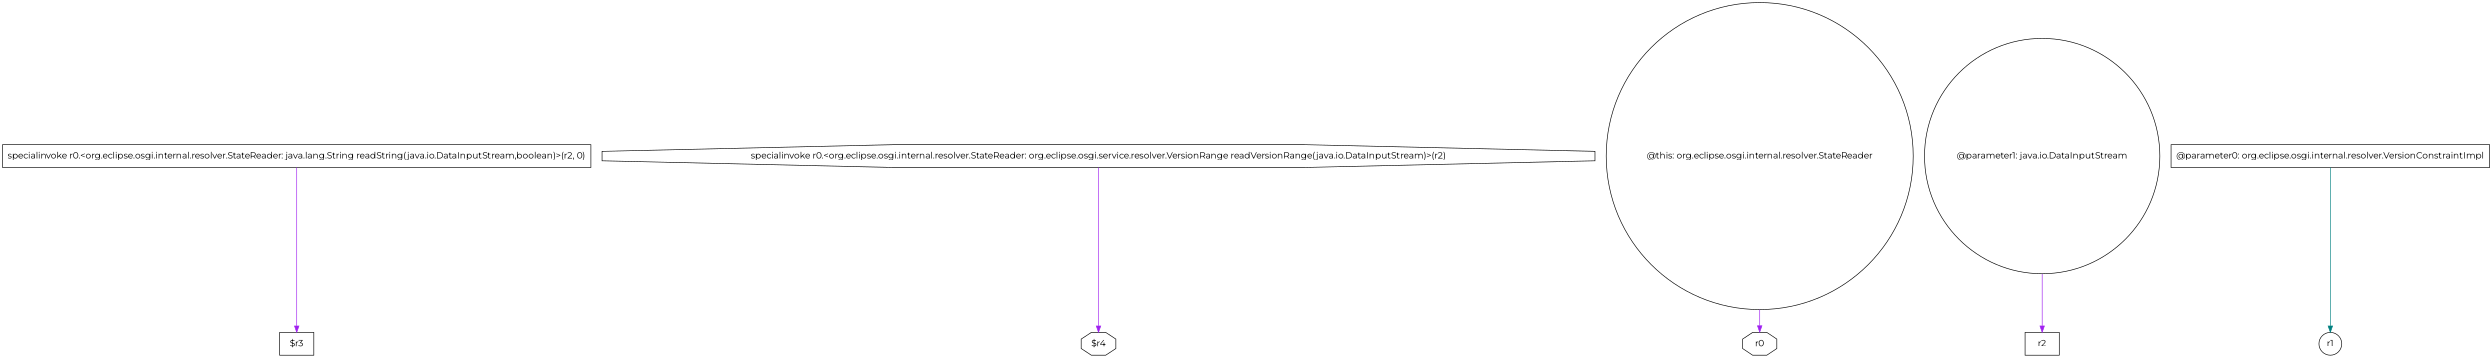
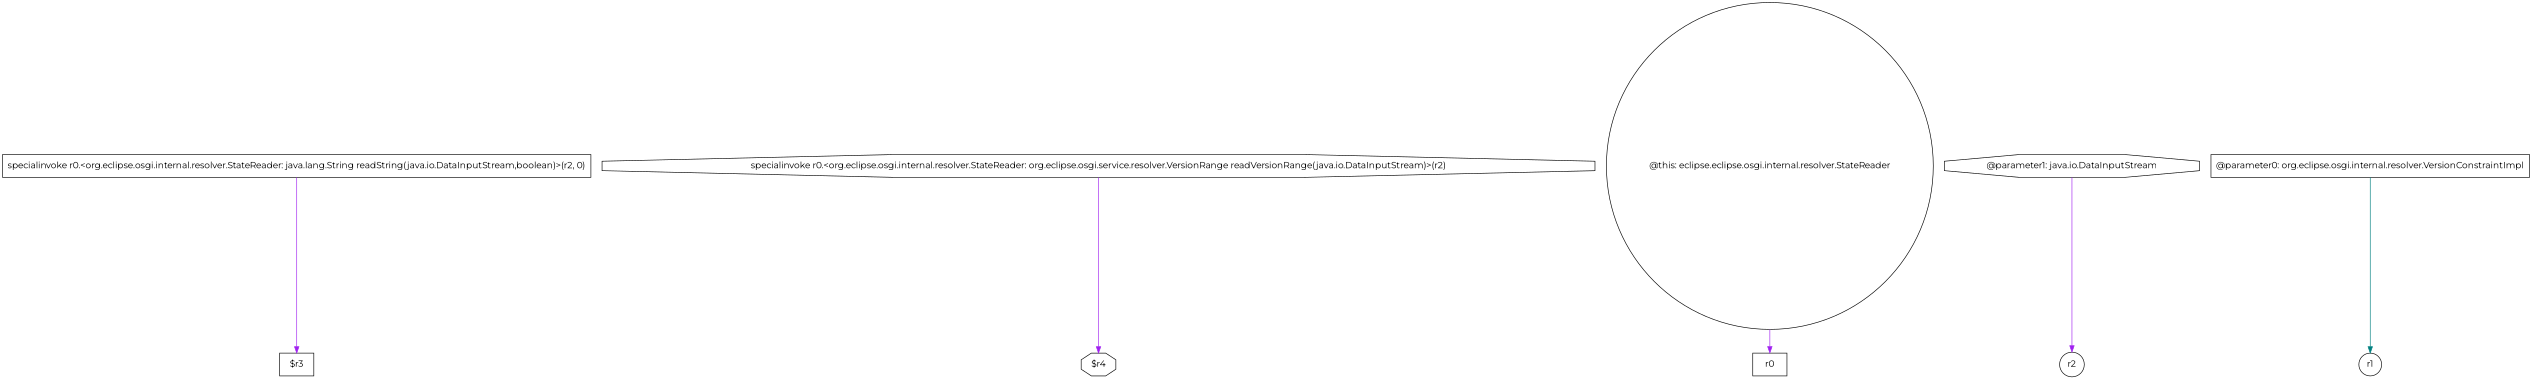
(1760, 156) -> (1770, 166)
(2042, 156) -> (2072, 166)
(1760, 344) -> (1770, 365)
(2042, 344) -> (2072, 365)
